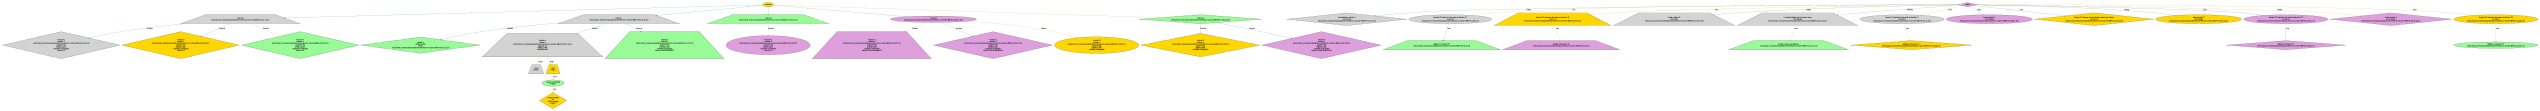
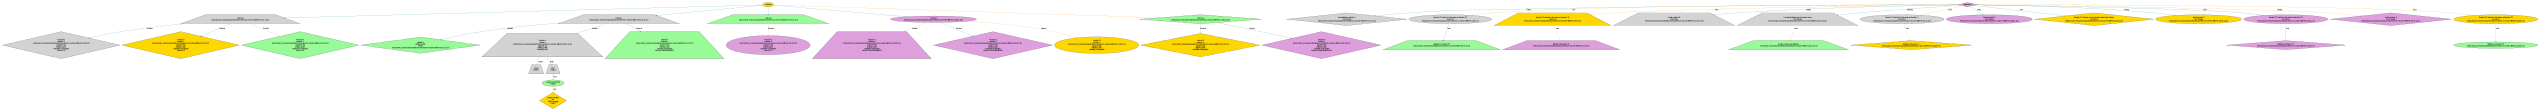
(1967, 5) -> (1967, 5)
(553, 69) -> (553, 69)
